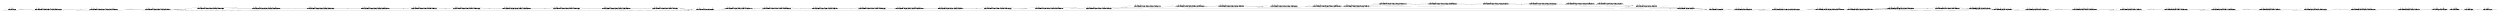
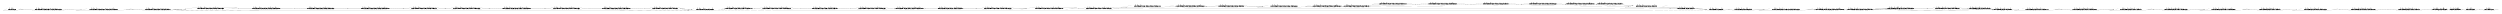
(2455, 10) -> (2455, 10)
